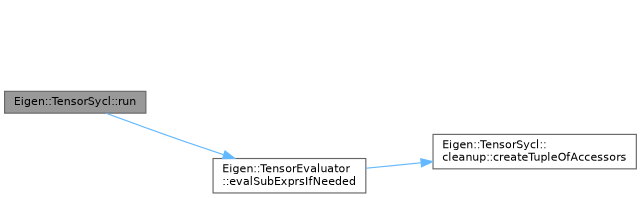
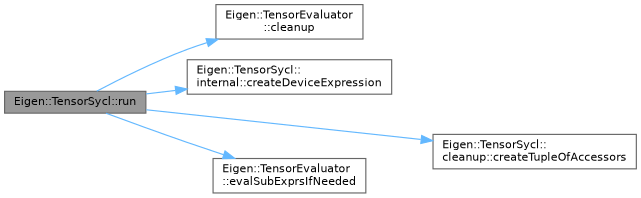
none -> (289, 22)
none -> (289, 77)
(394, 166) -> (284, 125)
